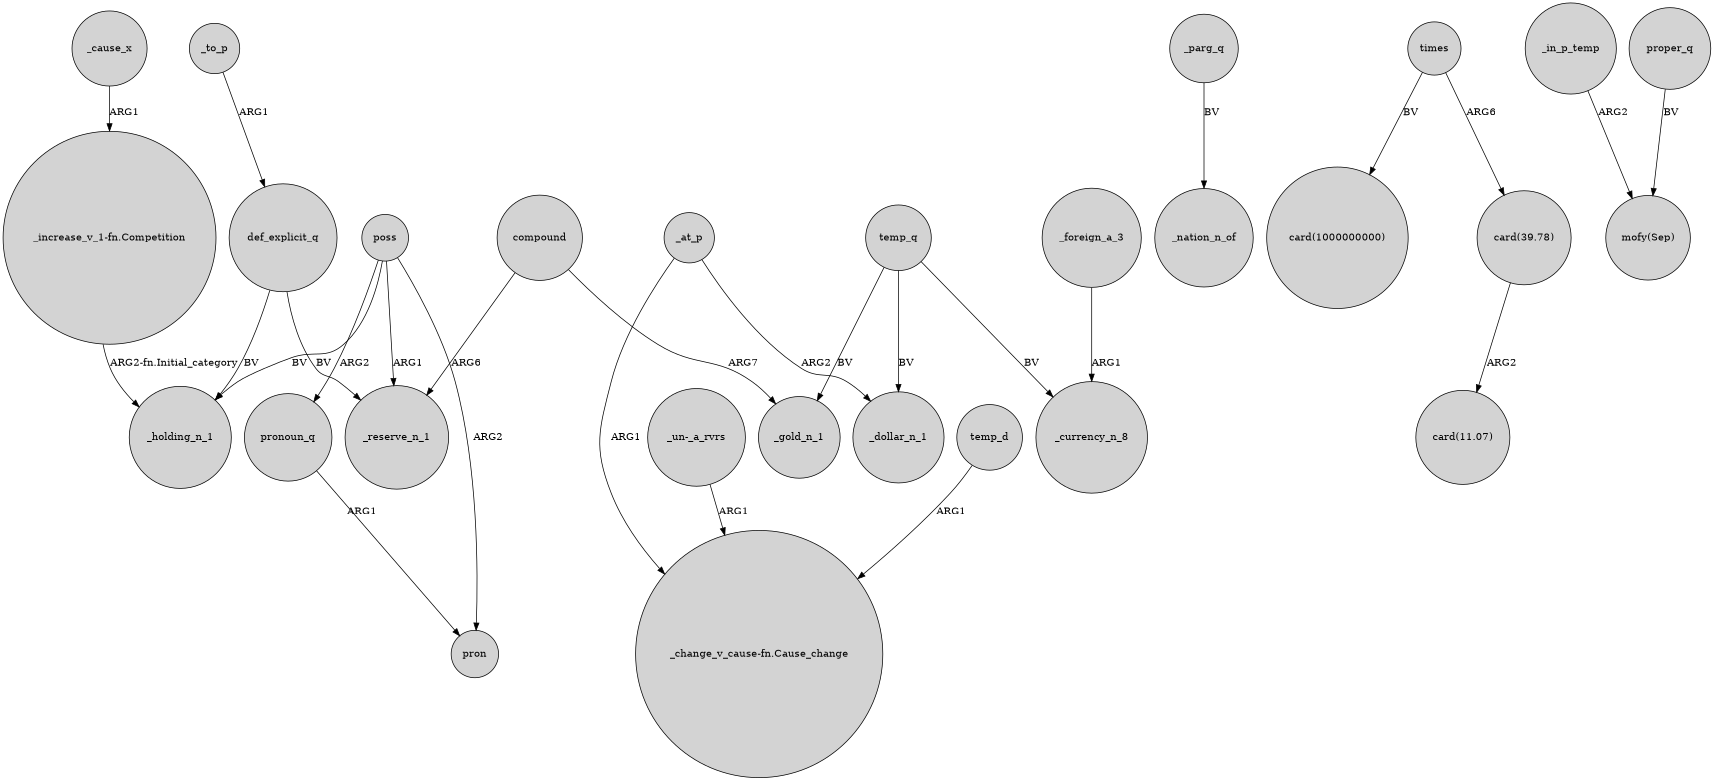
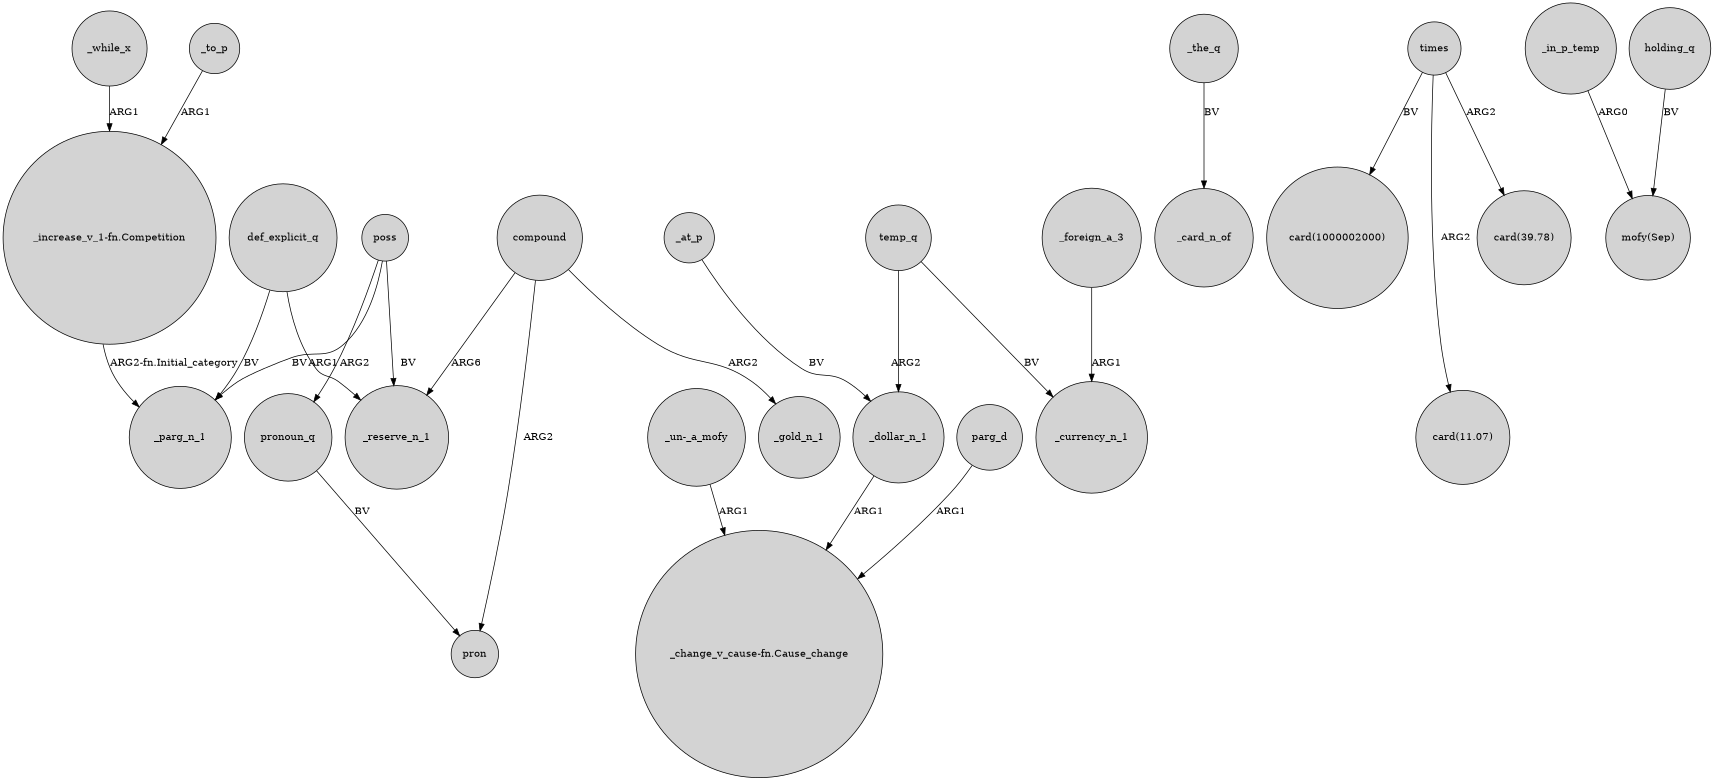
(110, 48) -> (110, 48)
(1204, 48) -> (1204, 48)
(1670, 48) -> (1670, 48)
(1481, 113) -> (1481, 113)
(1613, 113) -> (1613, 113)
(243, 126) -> (184, 104)
(1204, 238) -> (1204, 238)
(1337, 238) -> (1337, 238)
(852, 331) -> none
(1495, 334) -> (1432, 230)
(324, 363) -> (324, 363)
(408, 363) -> (408, 363)
(744, 363) -> (744, 363)
(816, 363) -> (816, 363)
(906, 363) -> (906, 363)
(603, 413) -> (852, 510)
(466, 433) -> (514, 453)
(180, 437) -> (180, 437)
(697, 437) -> (697, 437)
(990, 437) -> (990, 437)
(1092, 437) -> (1092, 437)
(362, 512) -> (362, 512)
